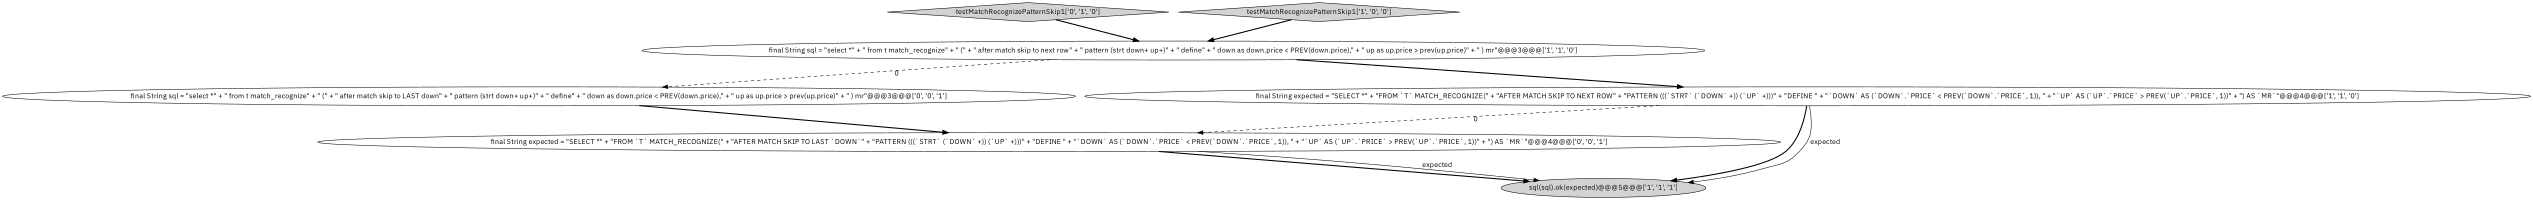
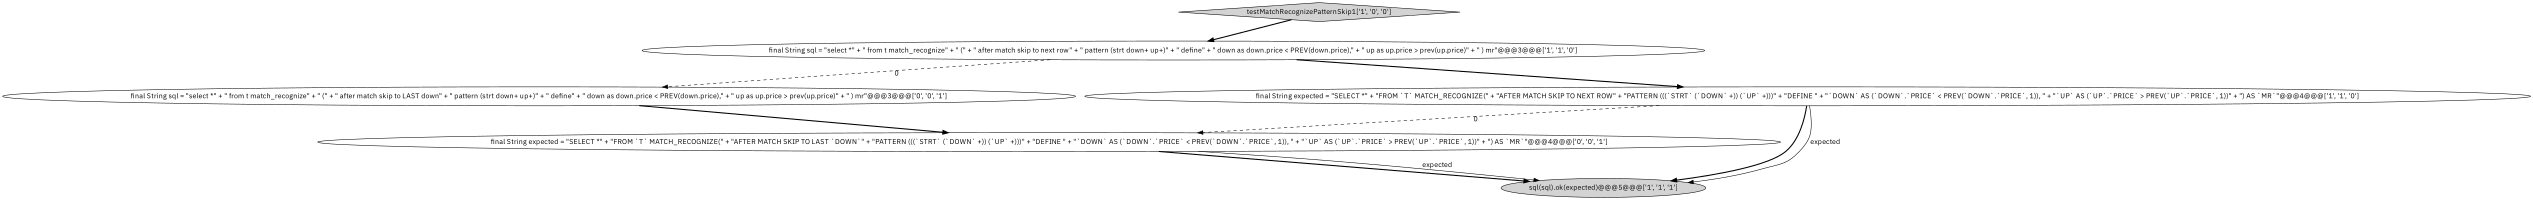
(1028, 12) -> none
